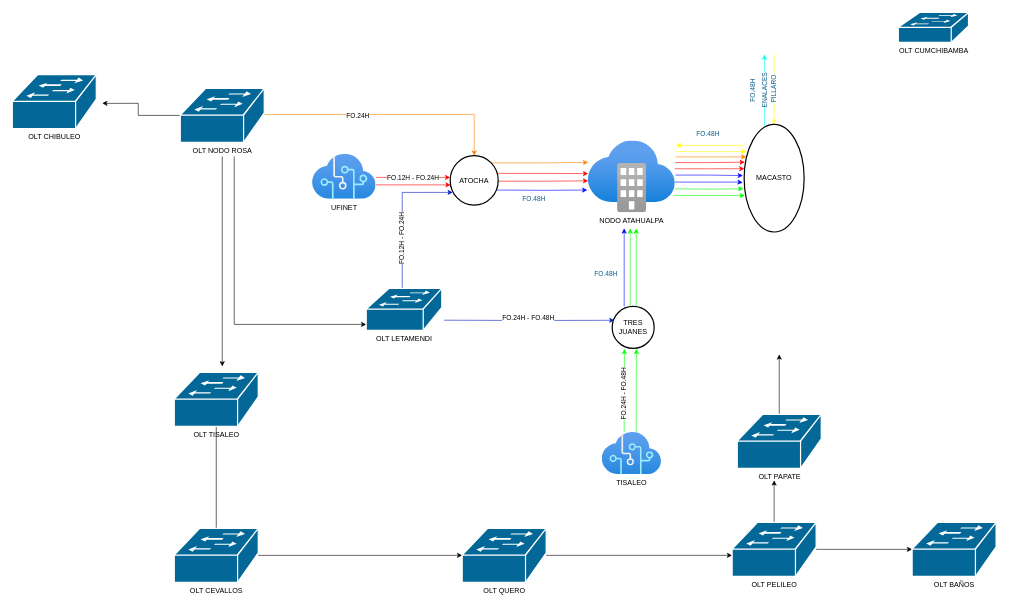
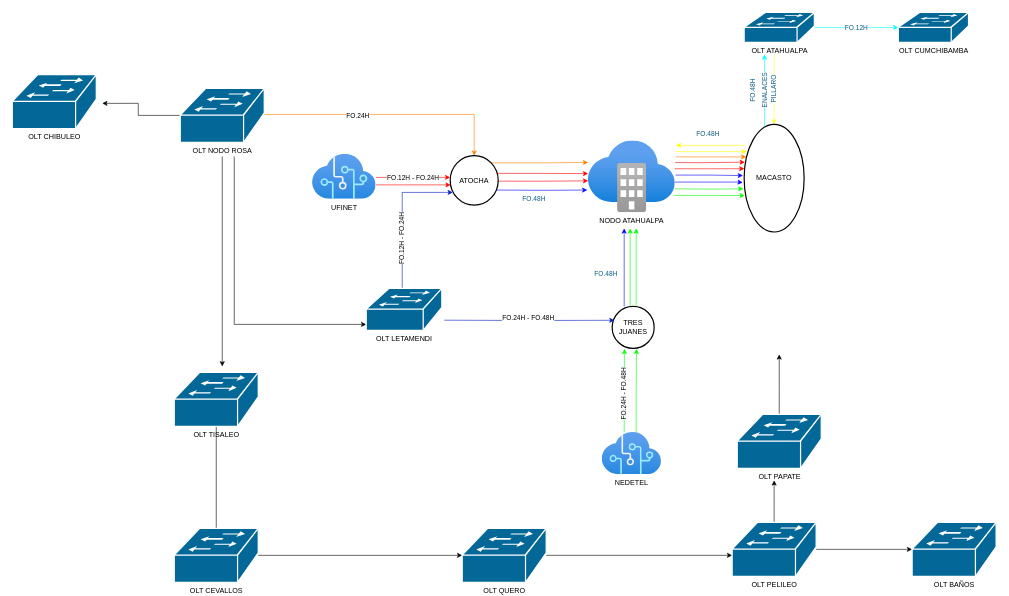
none -> (779, 27)
none -> (855, 27)
(632, 483) -> (632, 483)
